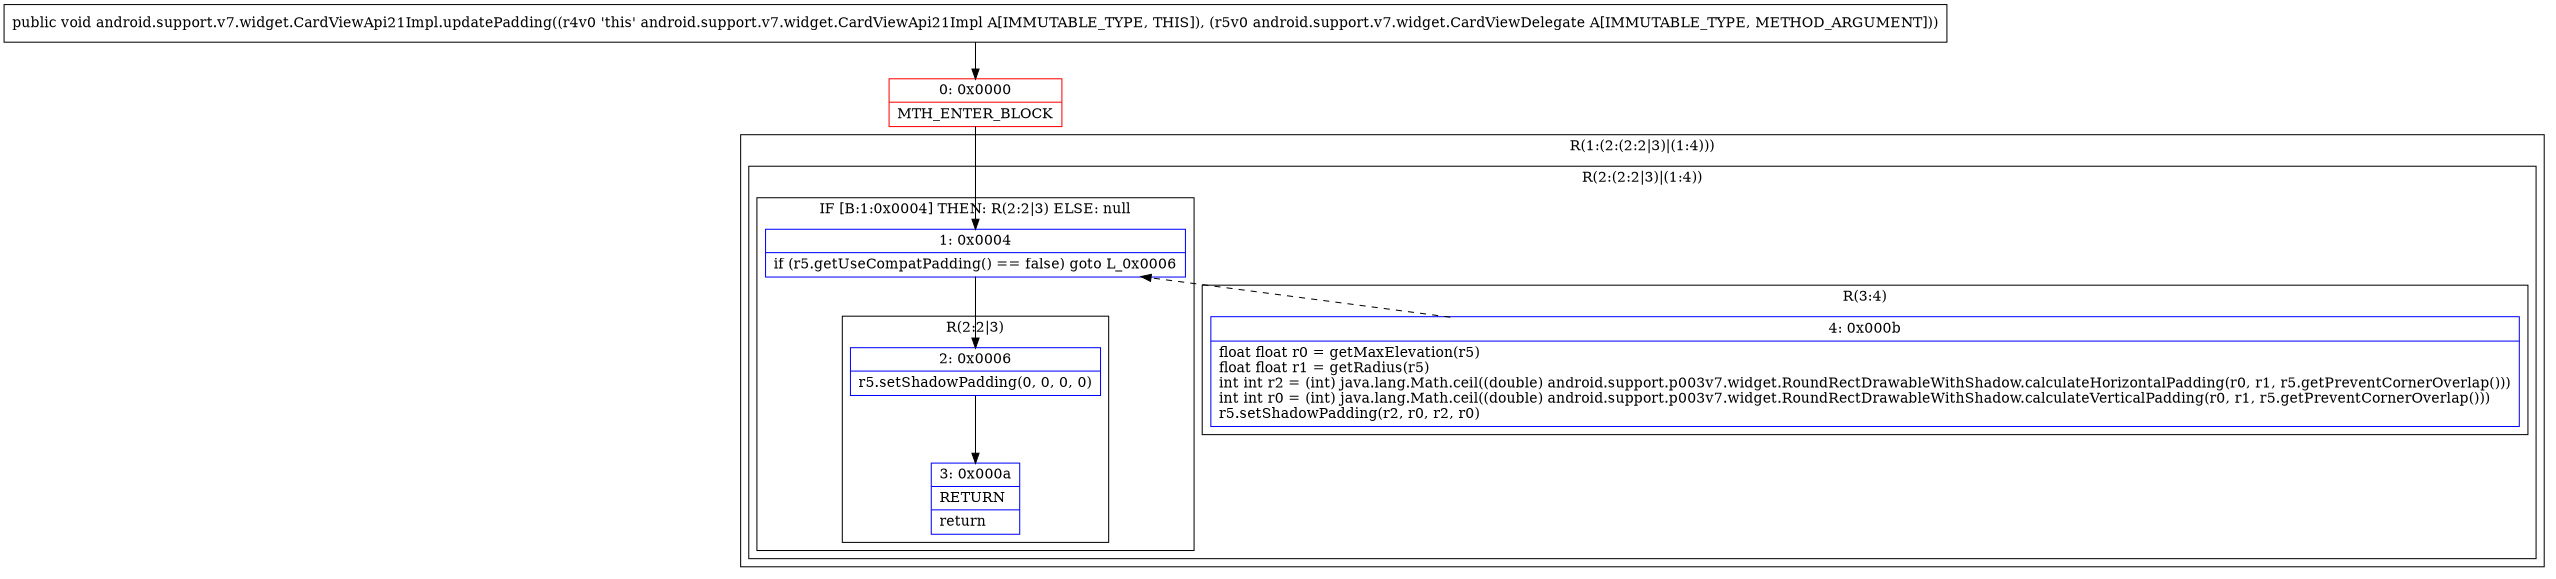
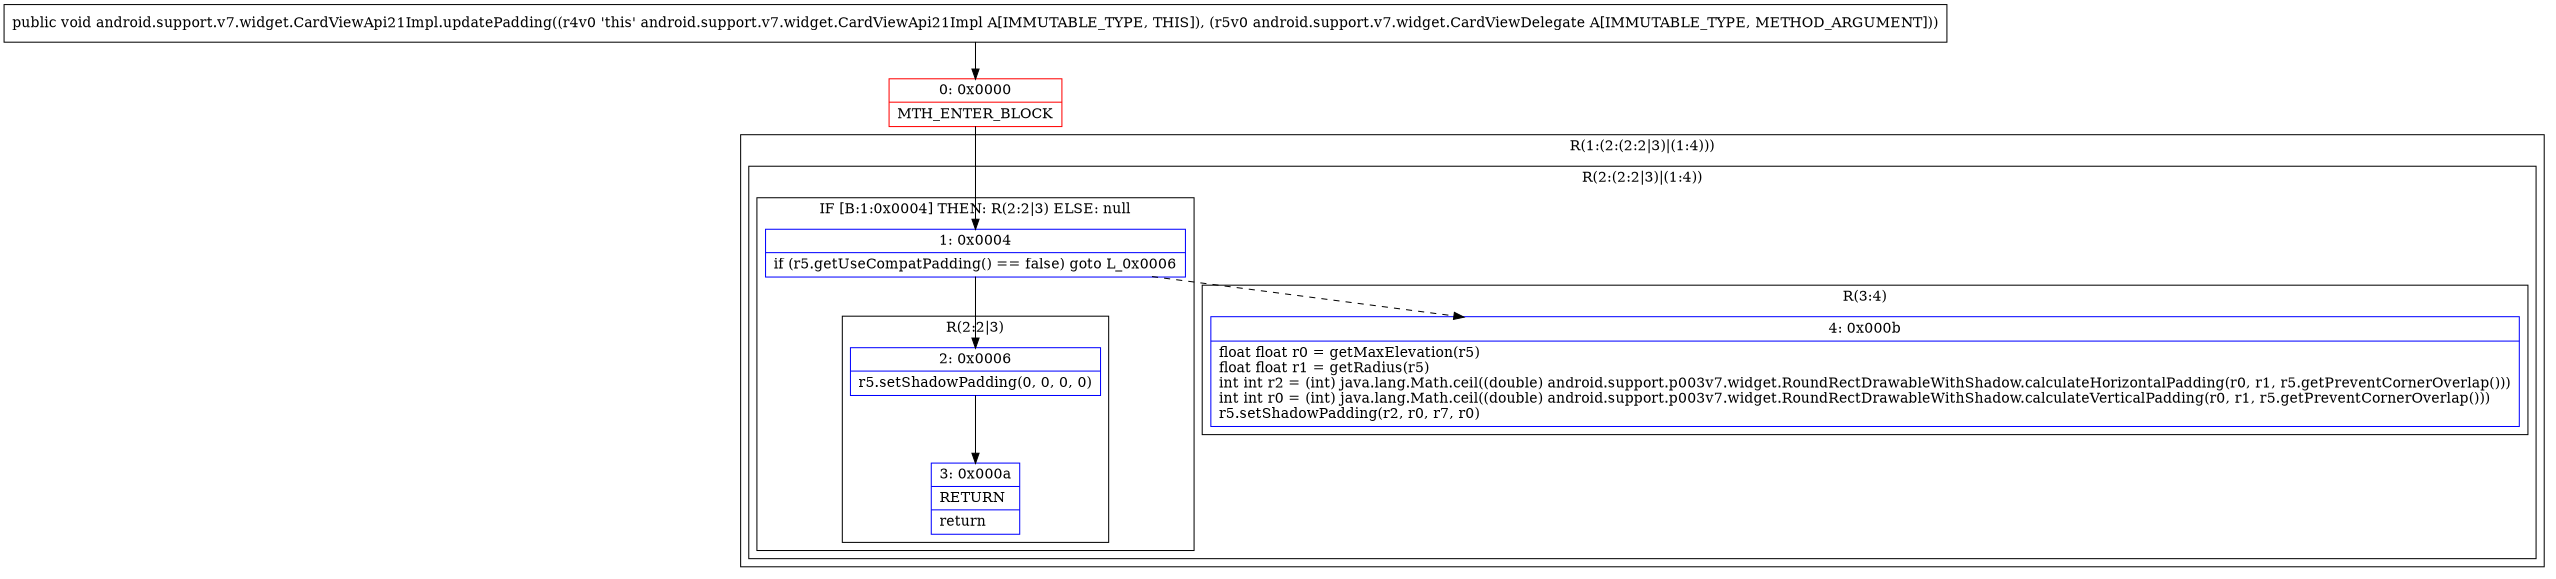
(1301, 298) -> (1303, 296)
(1350, 414) -> (1350, 414)
